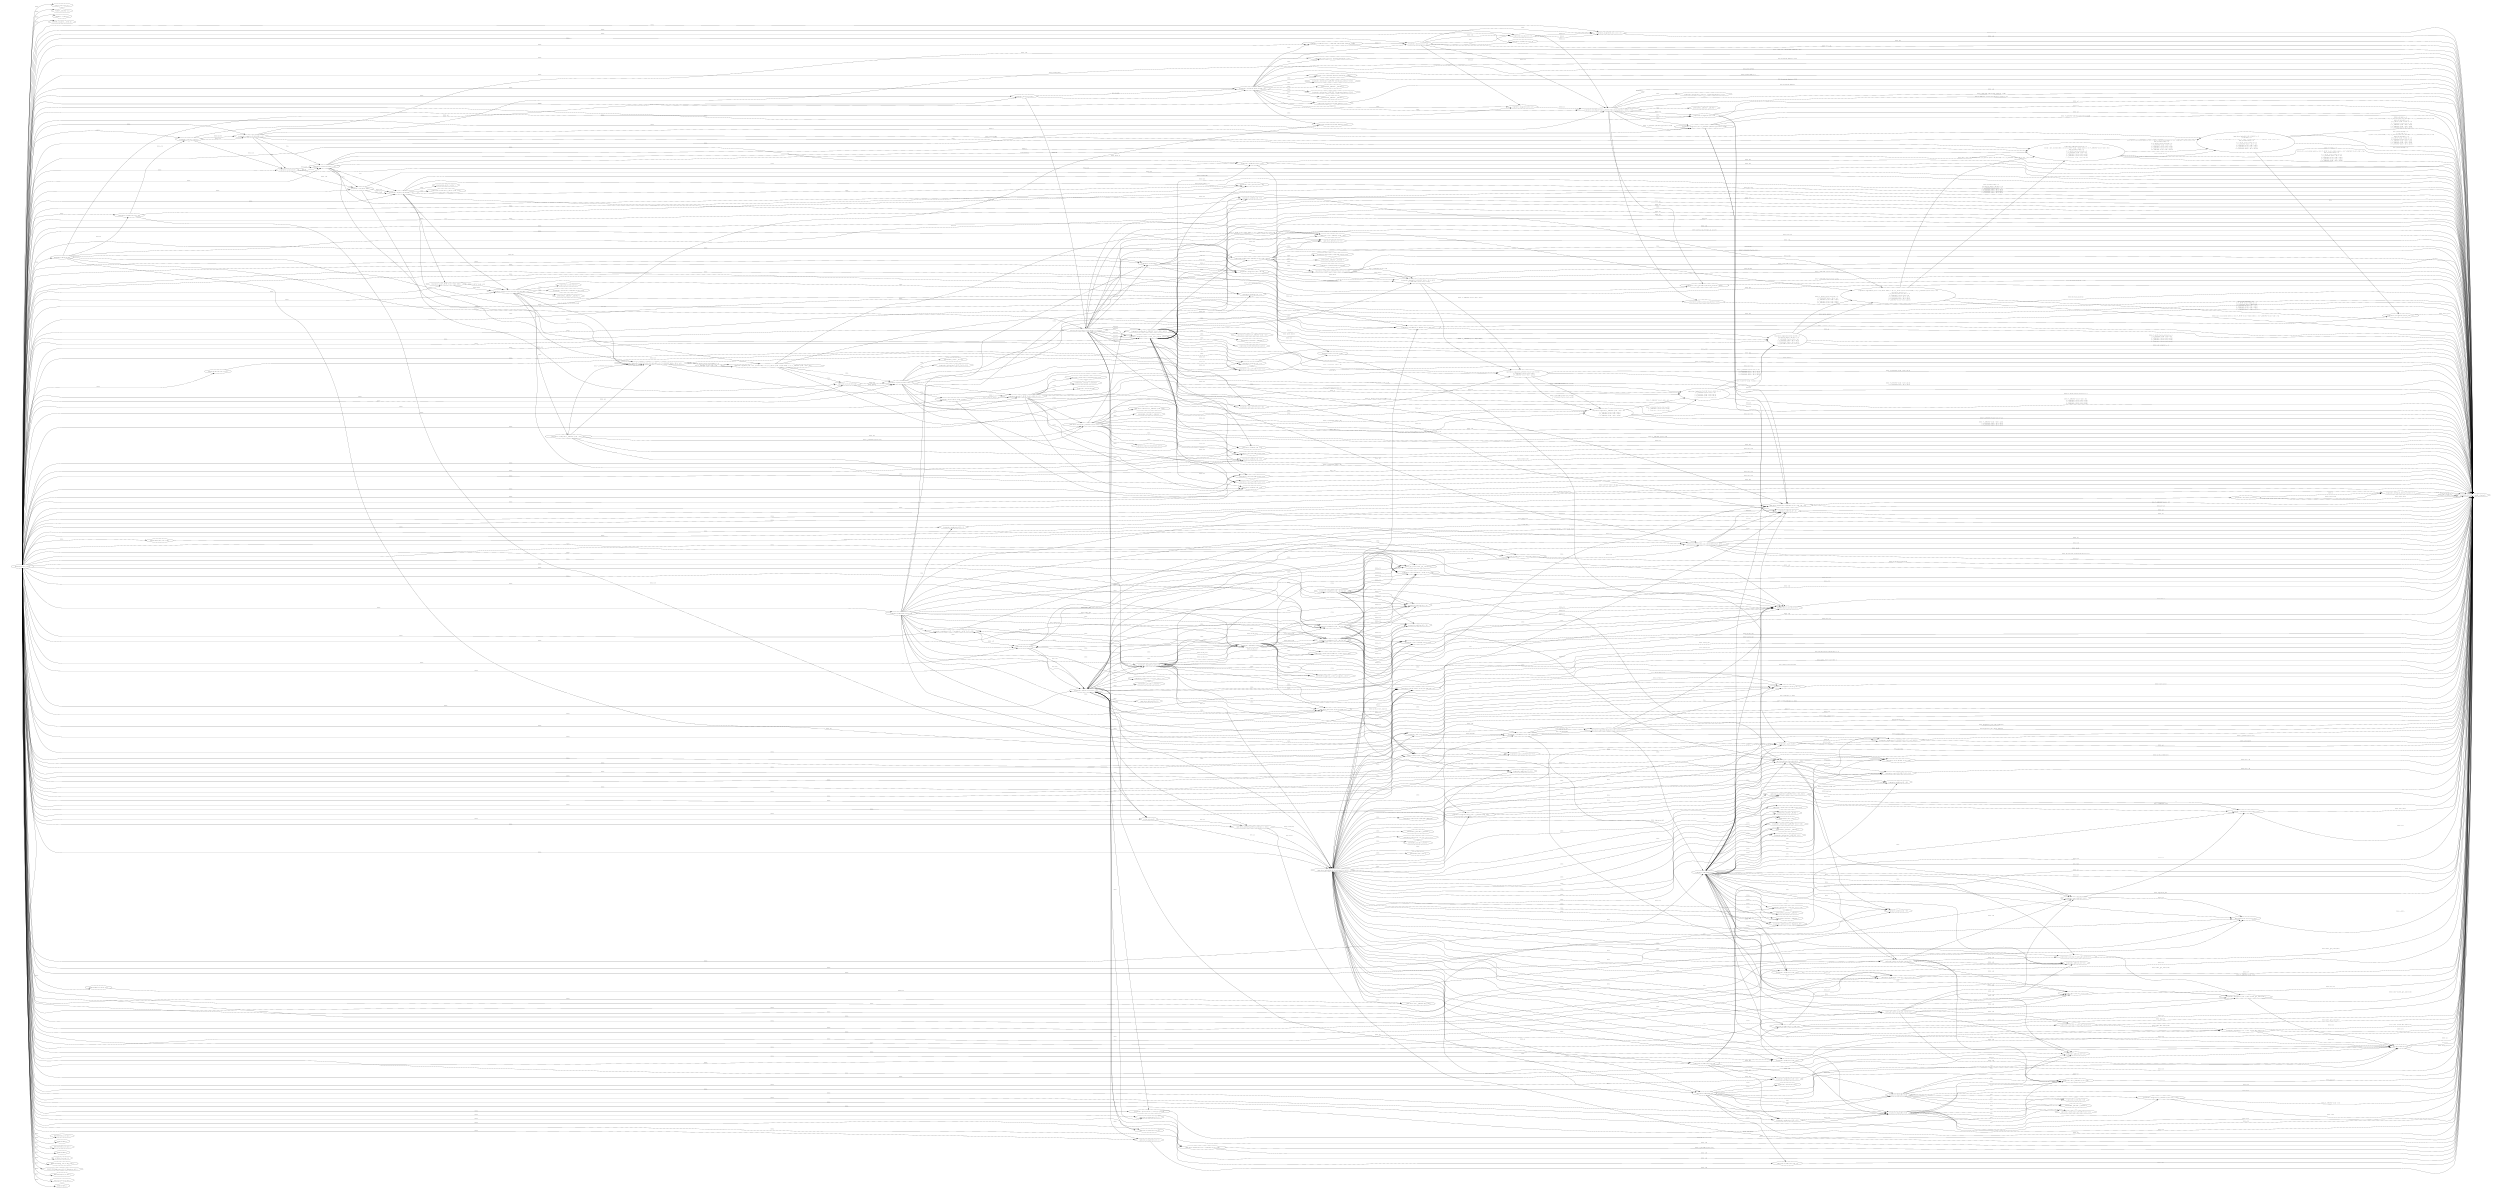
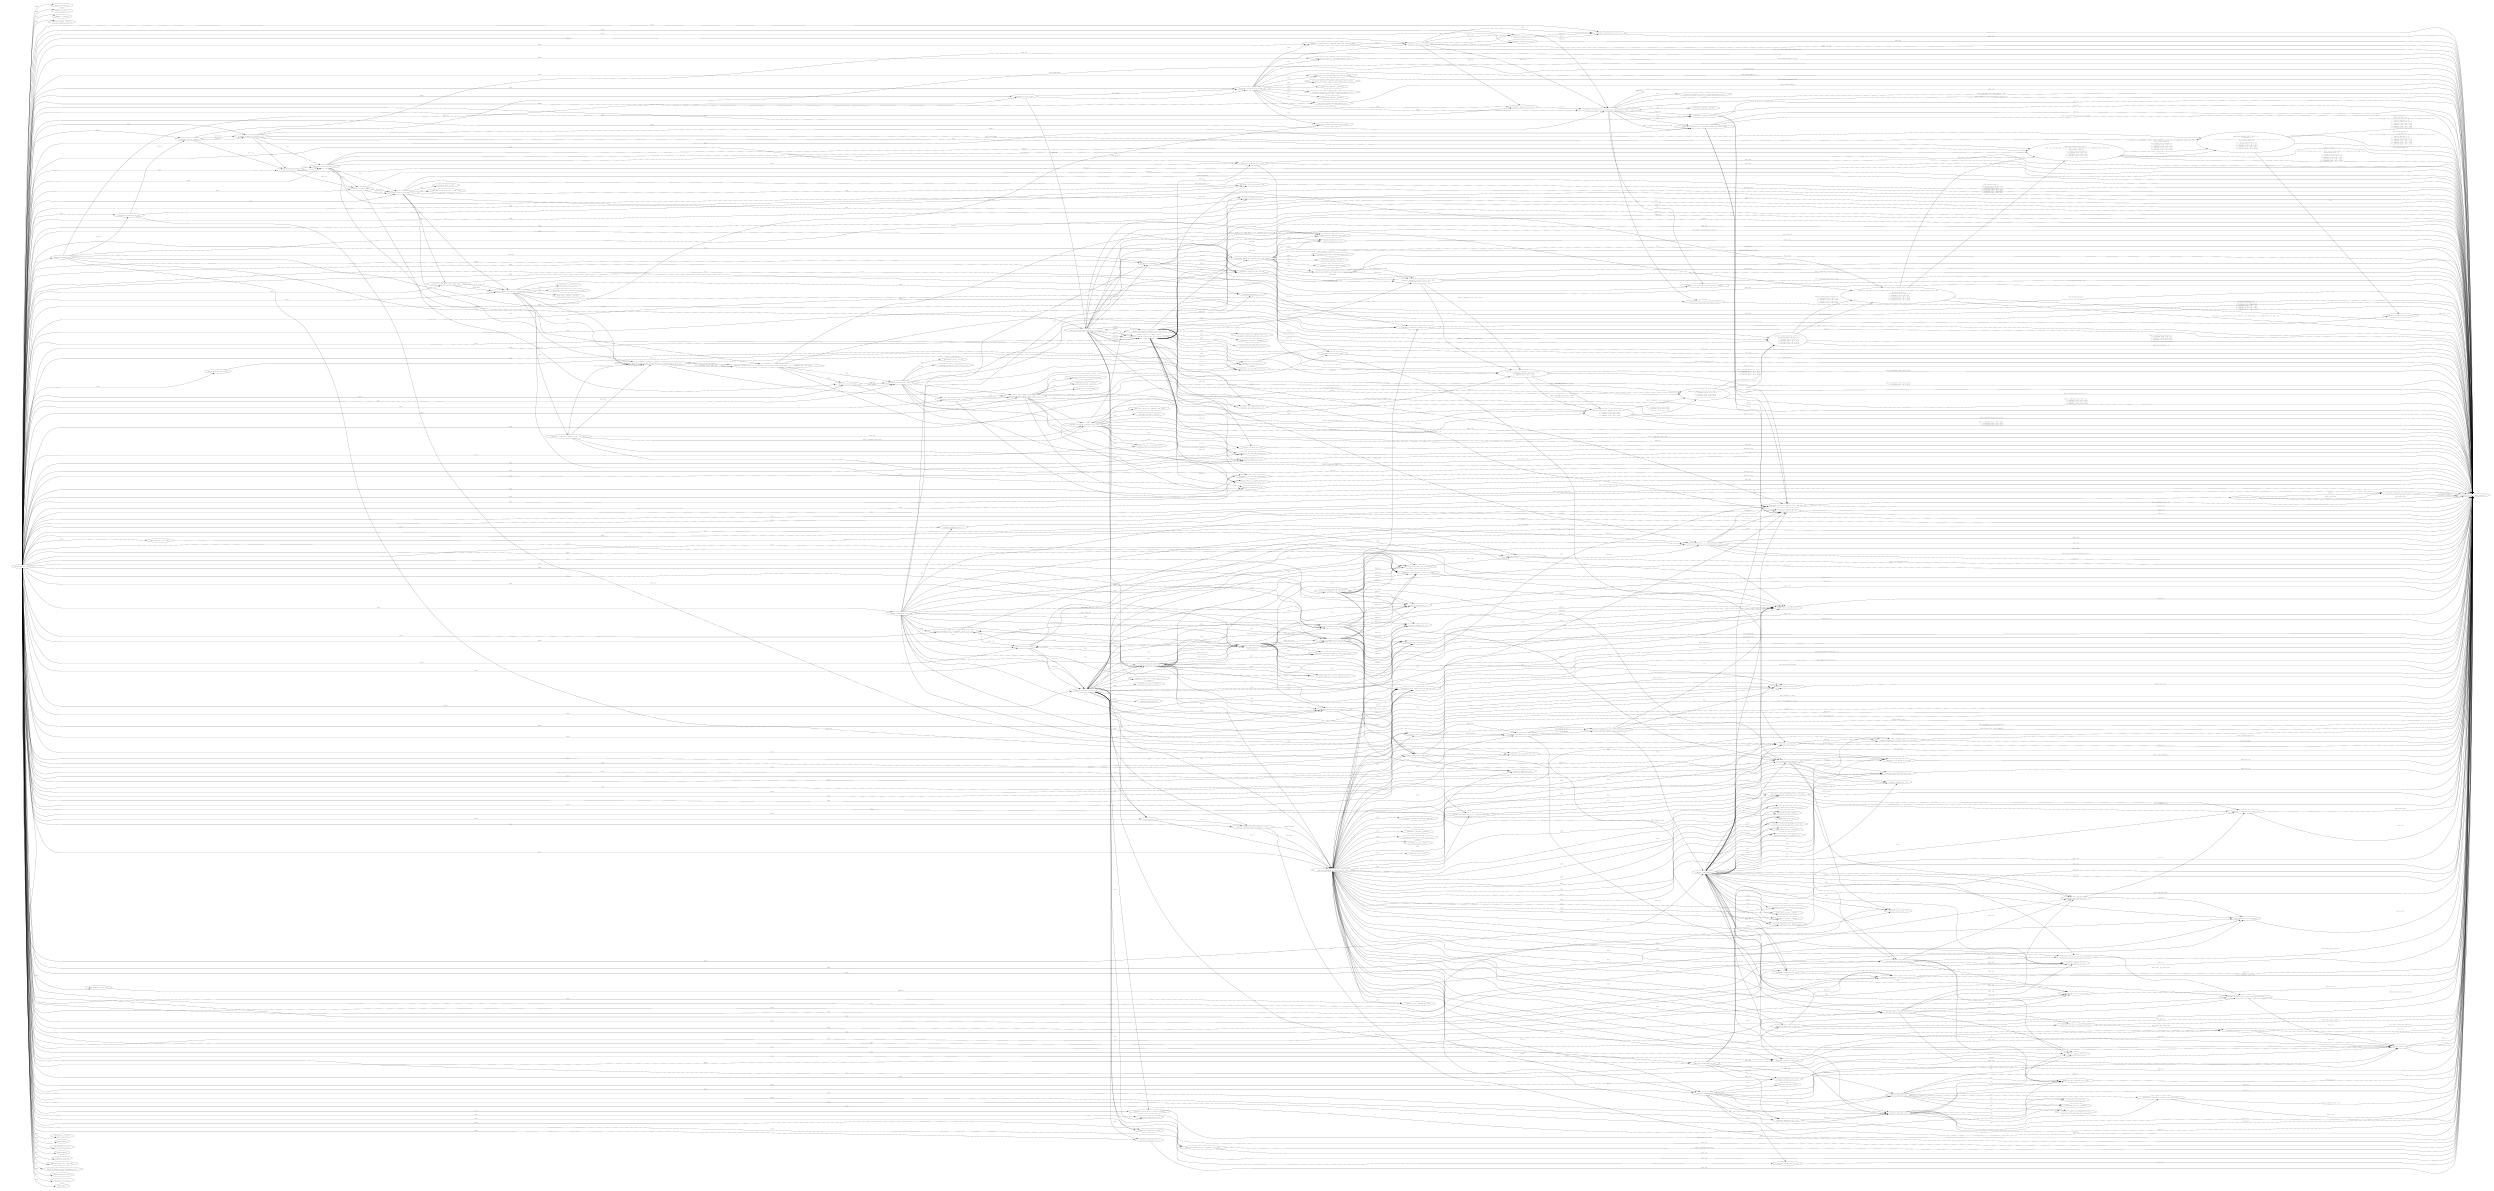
(437, 340) -> (532, 456)
